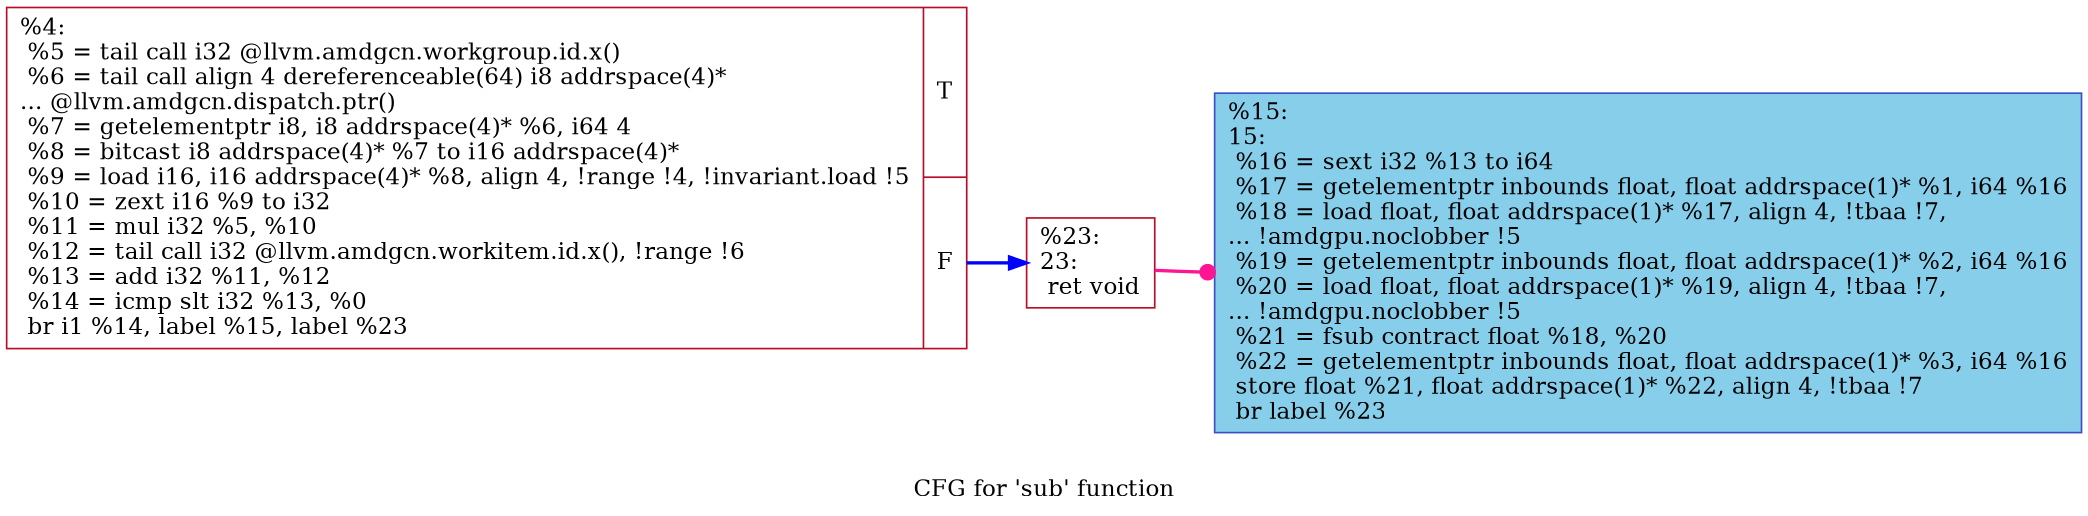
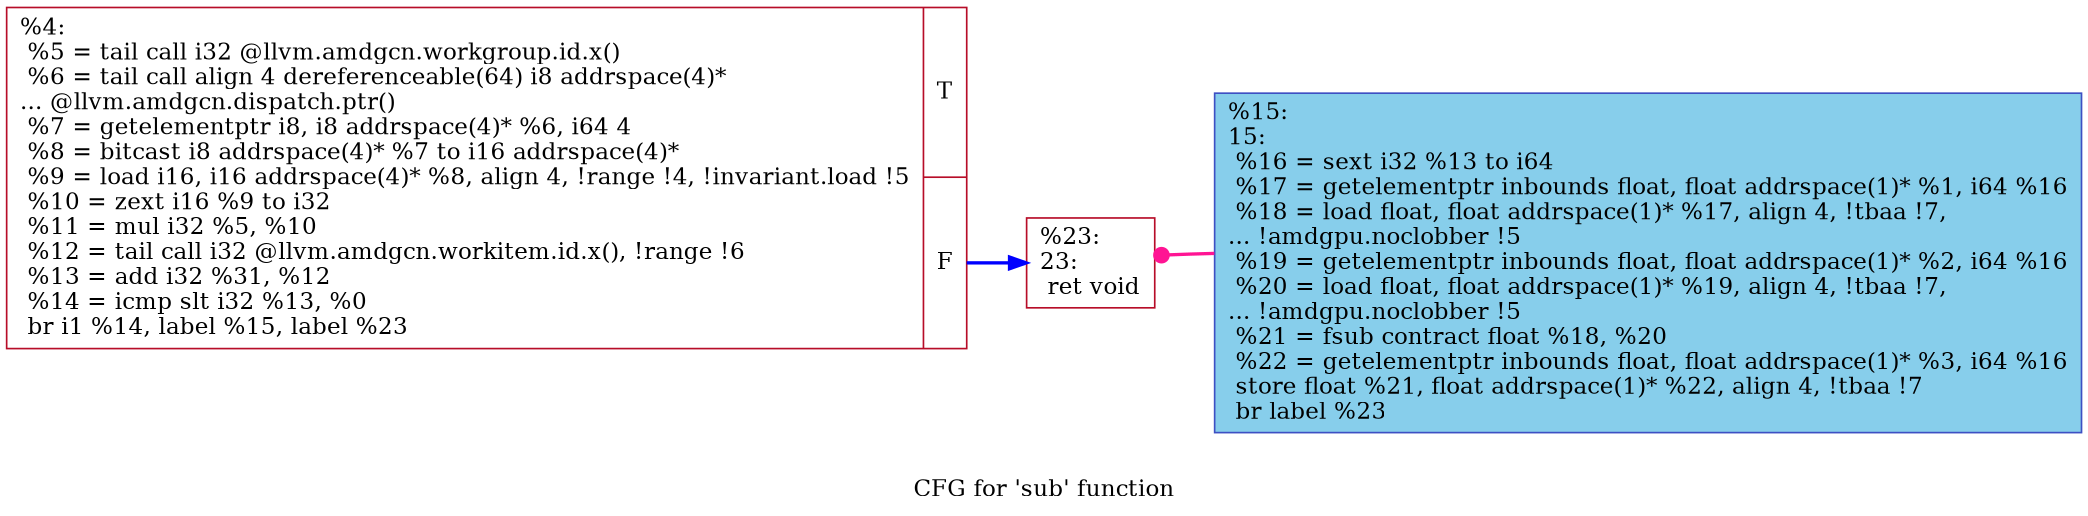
(1178, 271) -> (1191, 254)
(176, 277) -> (176, 277)
